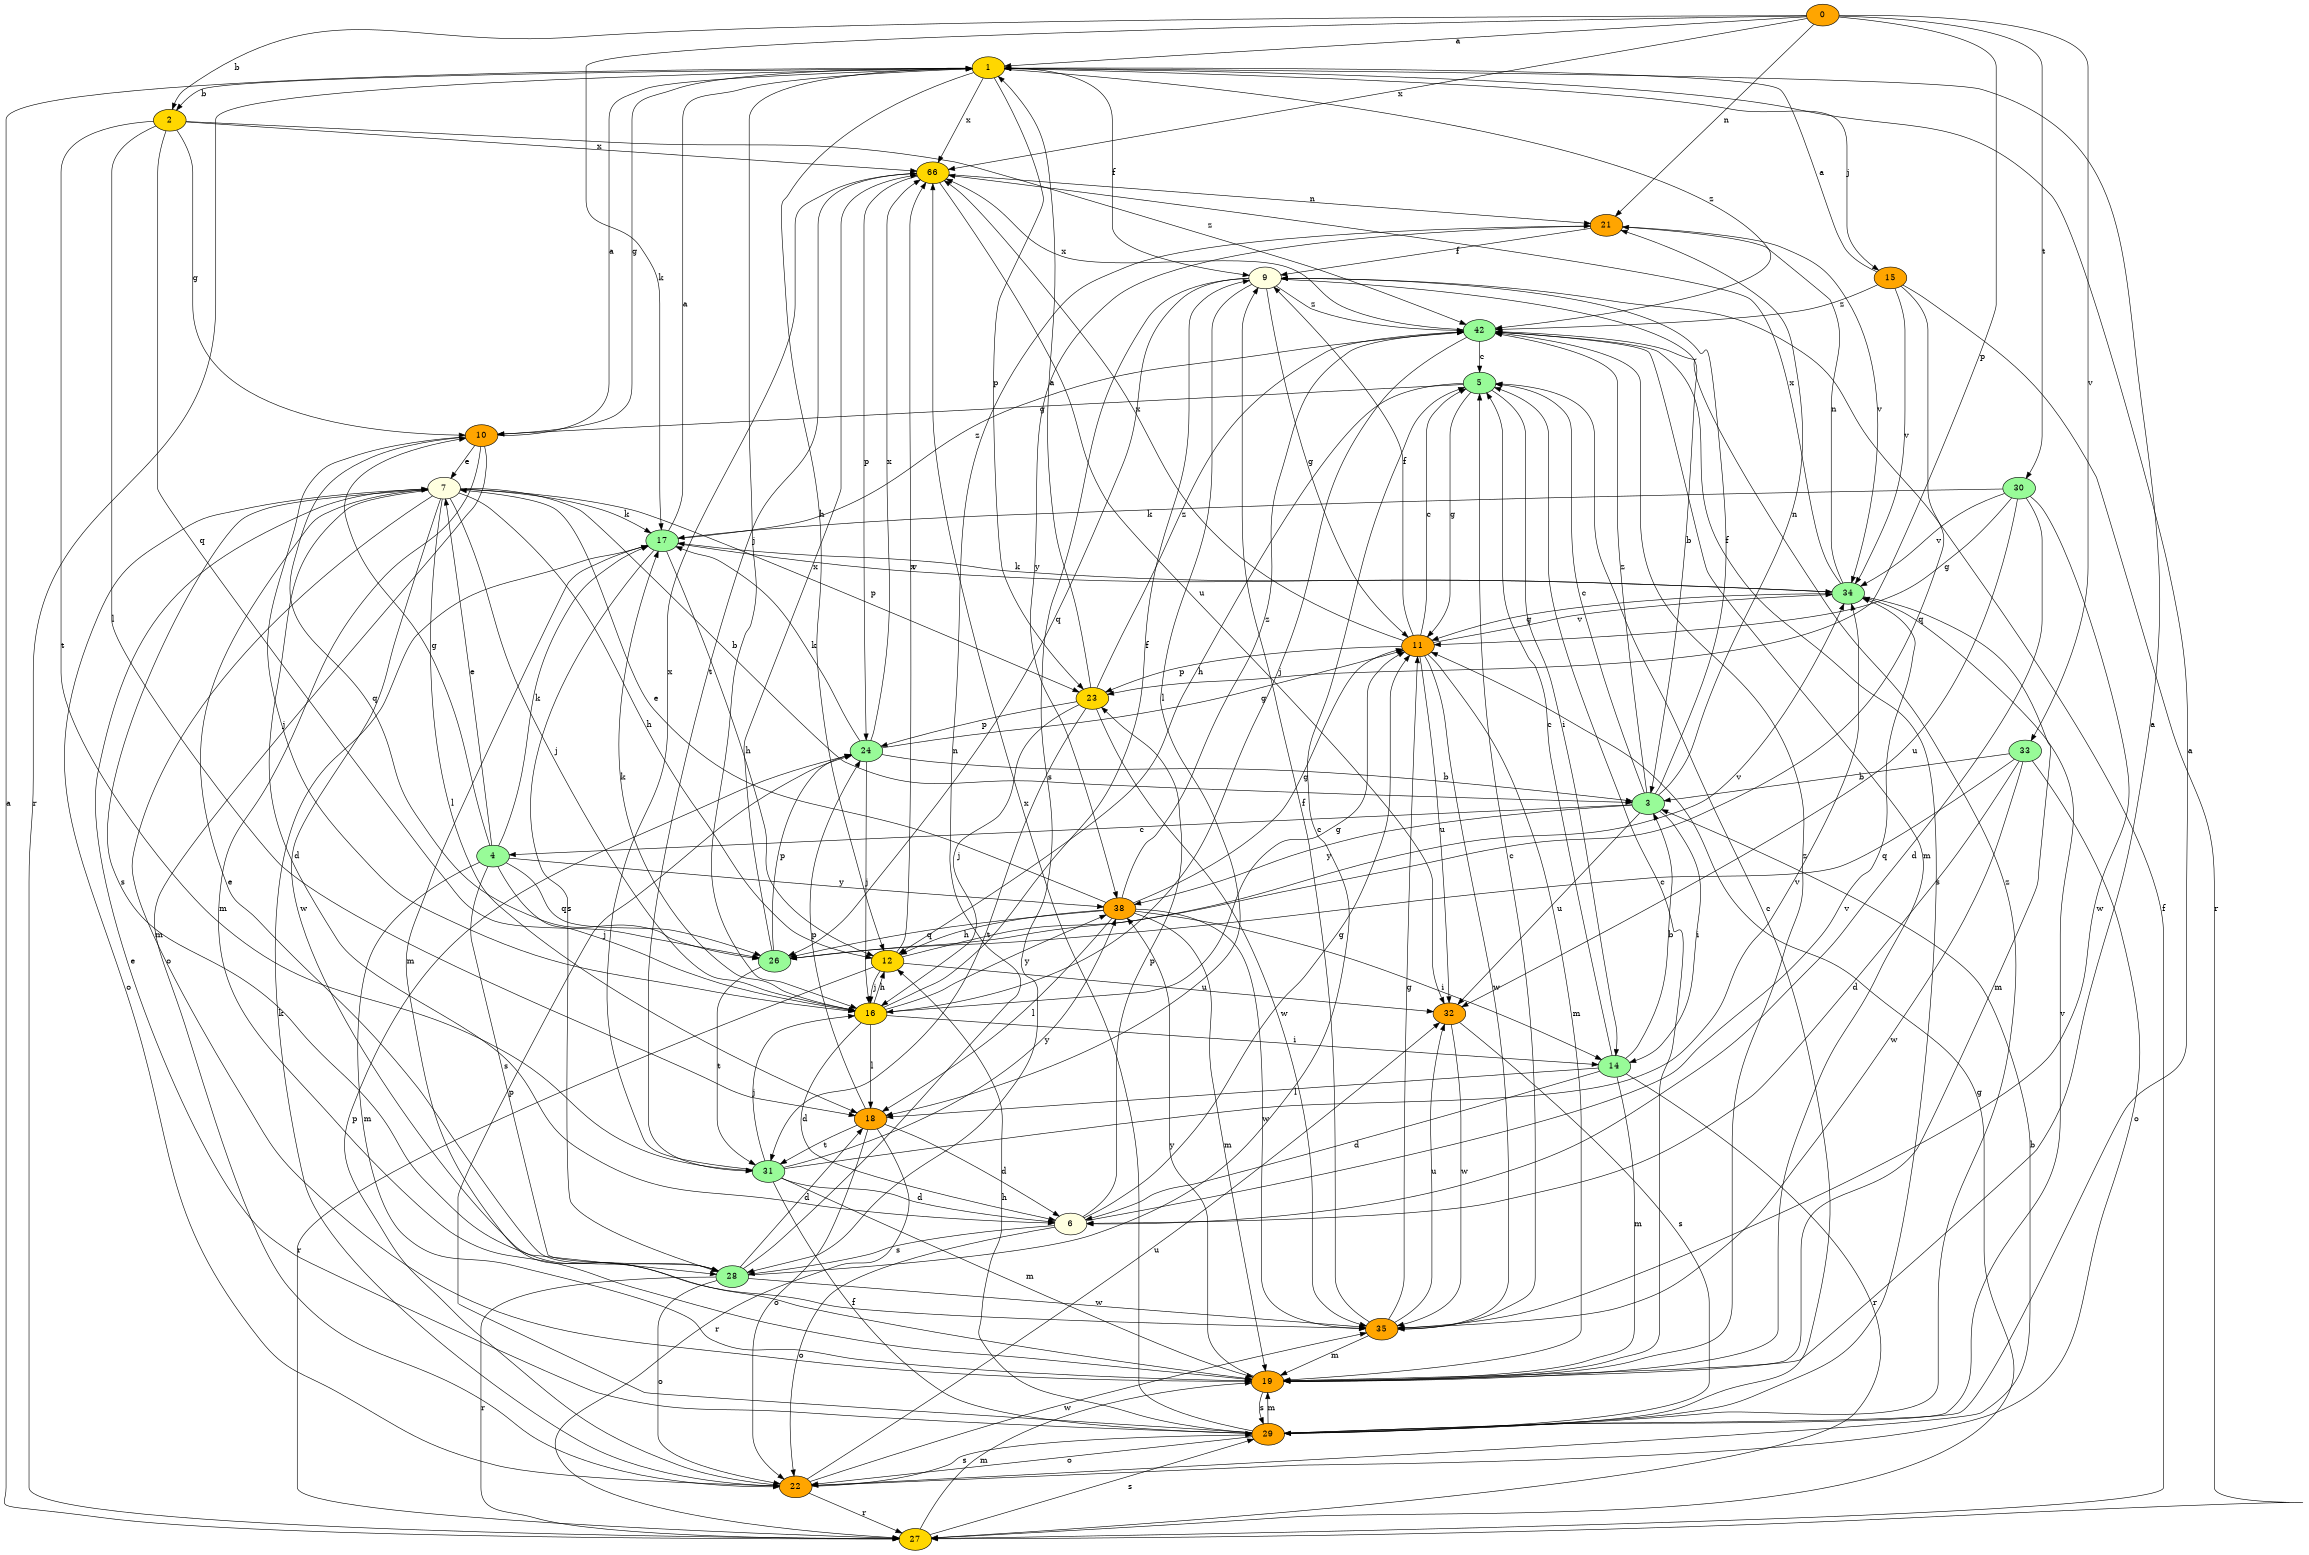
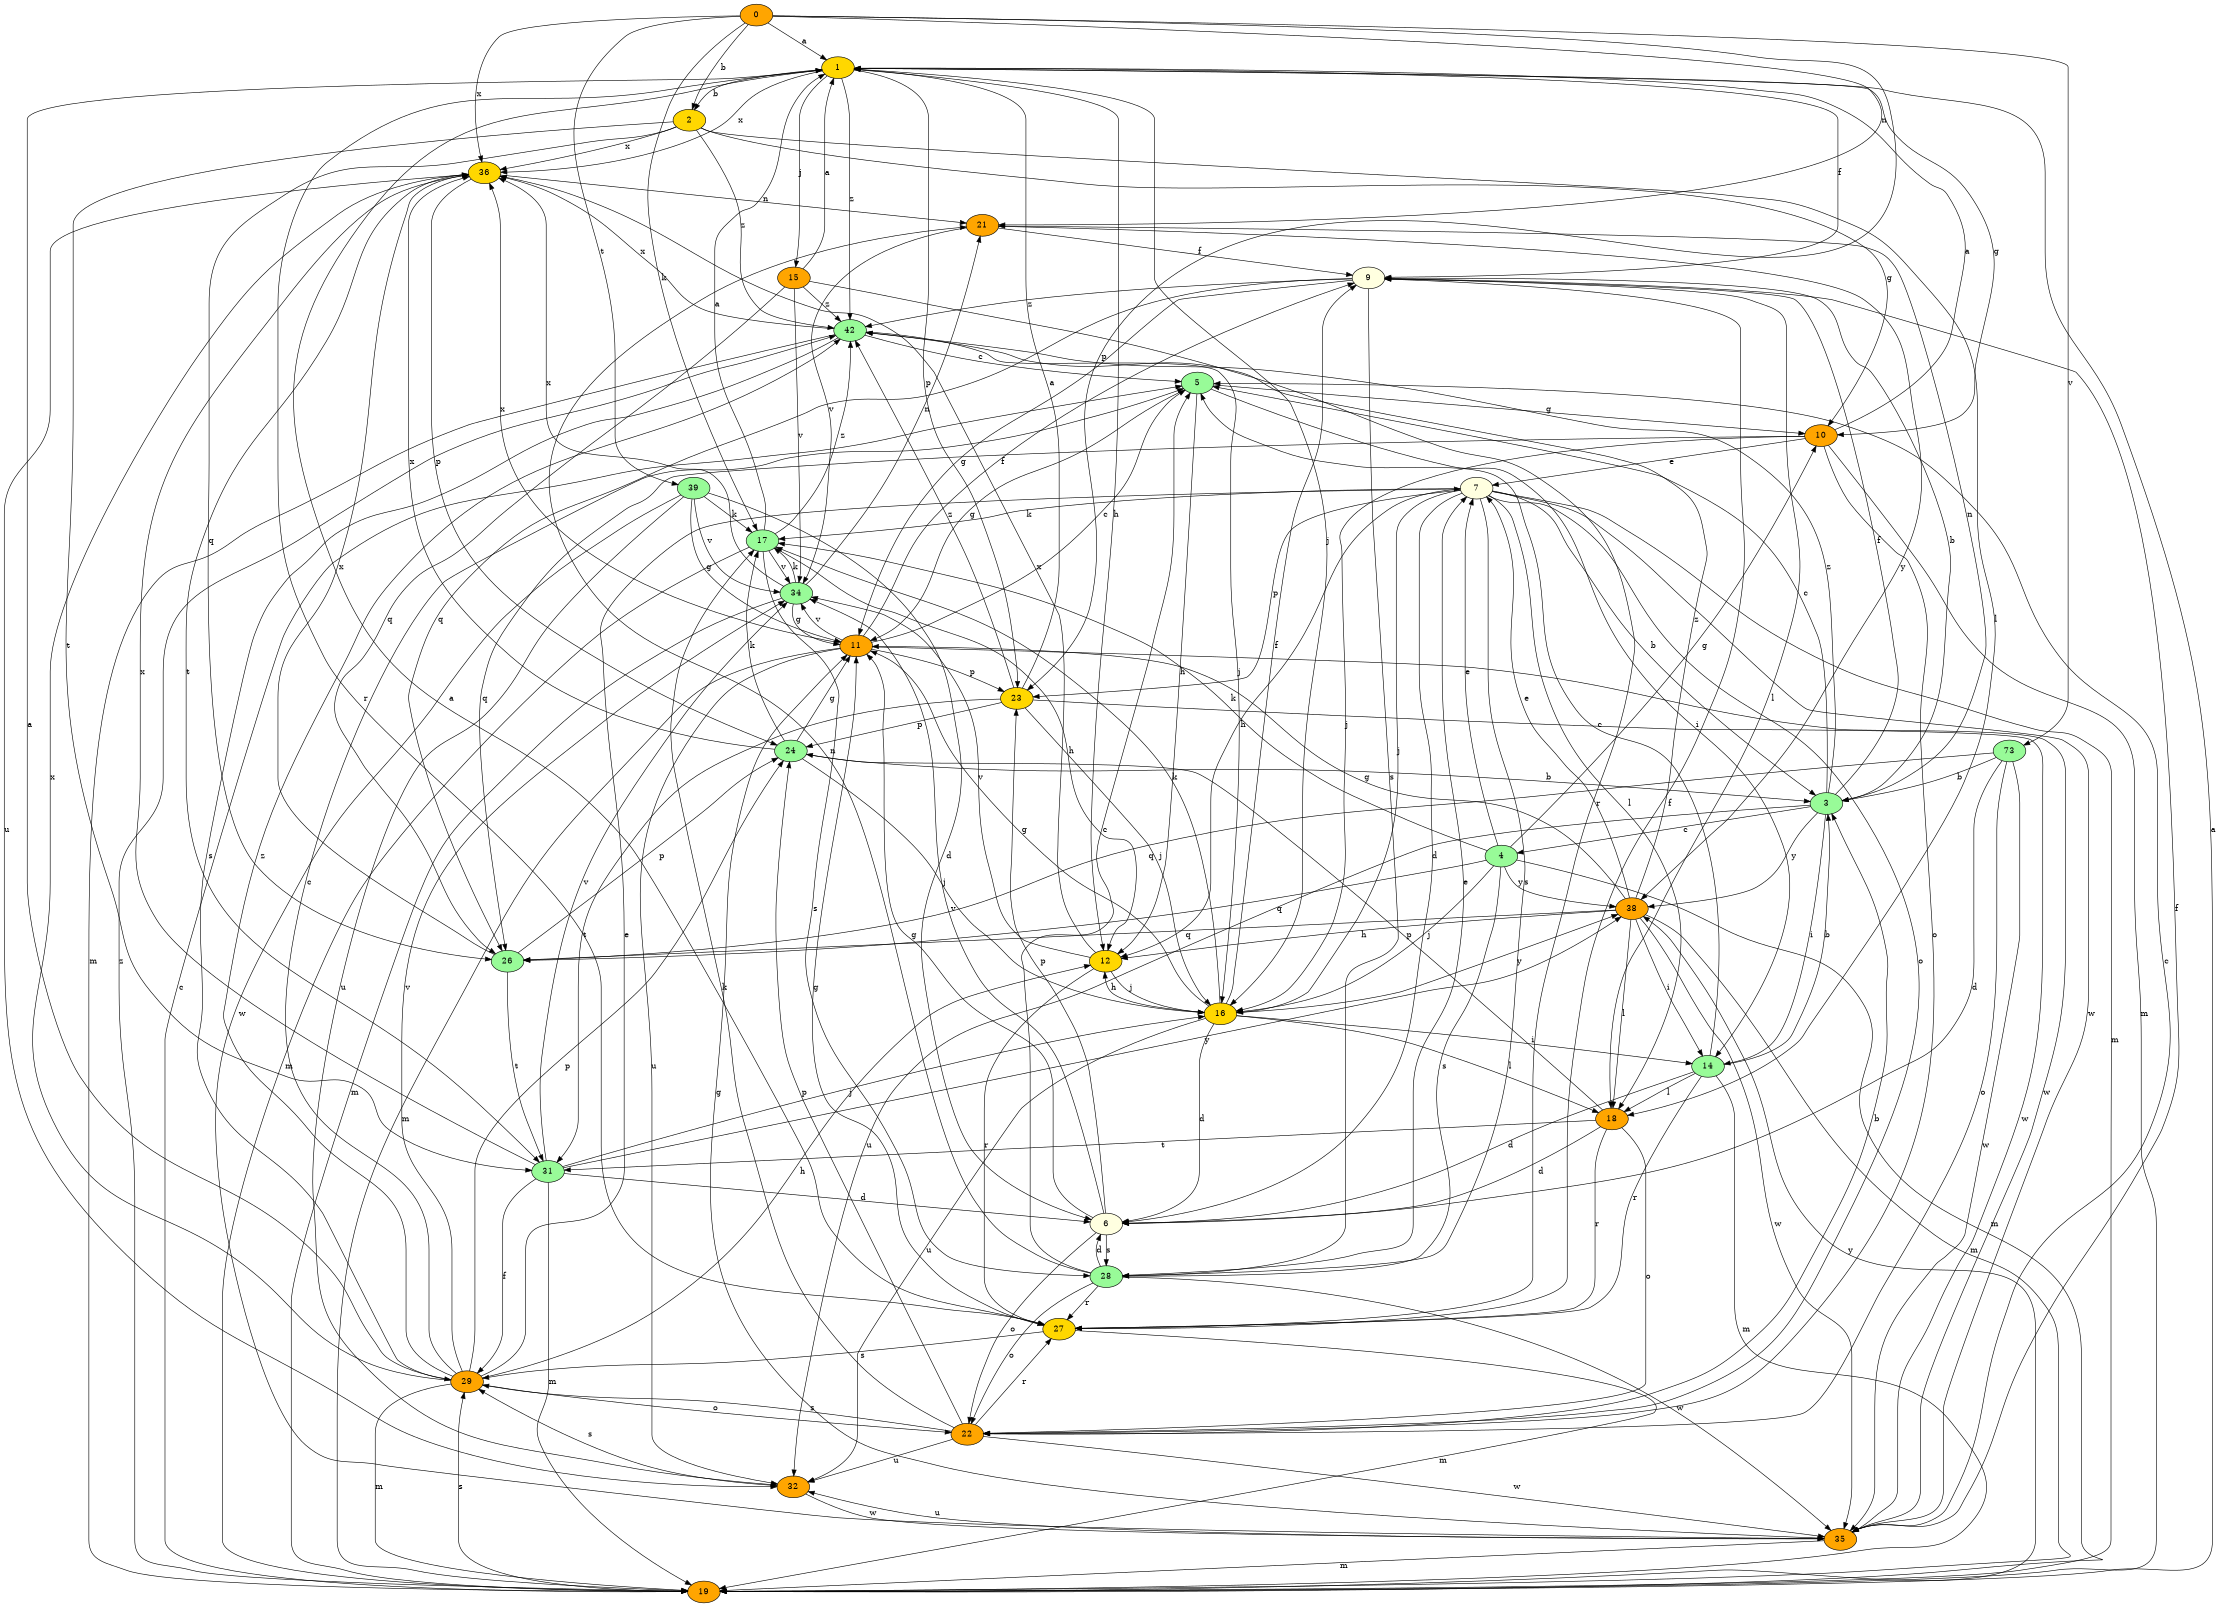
(933, 173) -> (485, 173)
(2019, 488) -> (694, 488)
(2025, 751) -> (2010, 751)
(1152, 986) -> (954, 1205)
(802, 1197) -> (1096, 1253)
